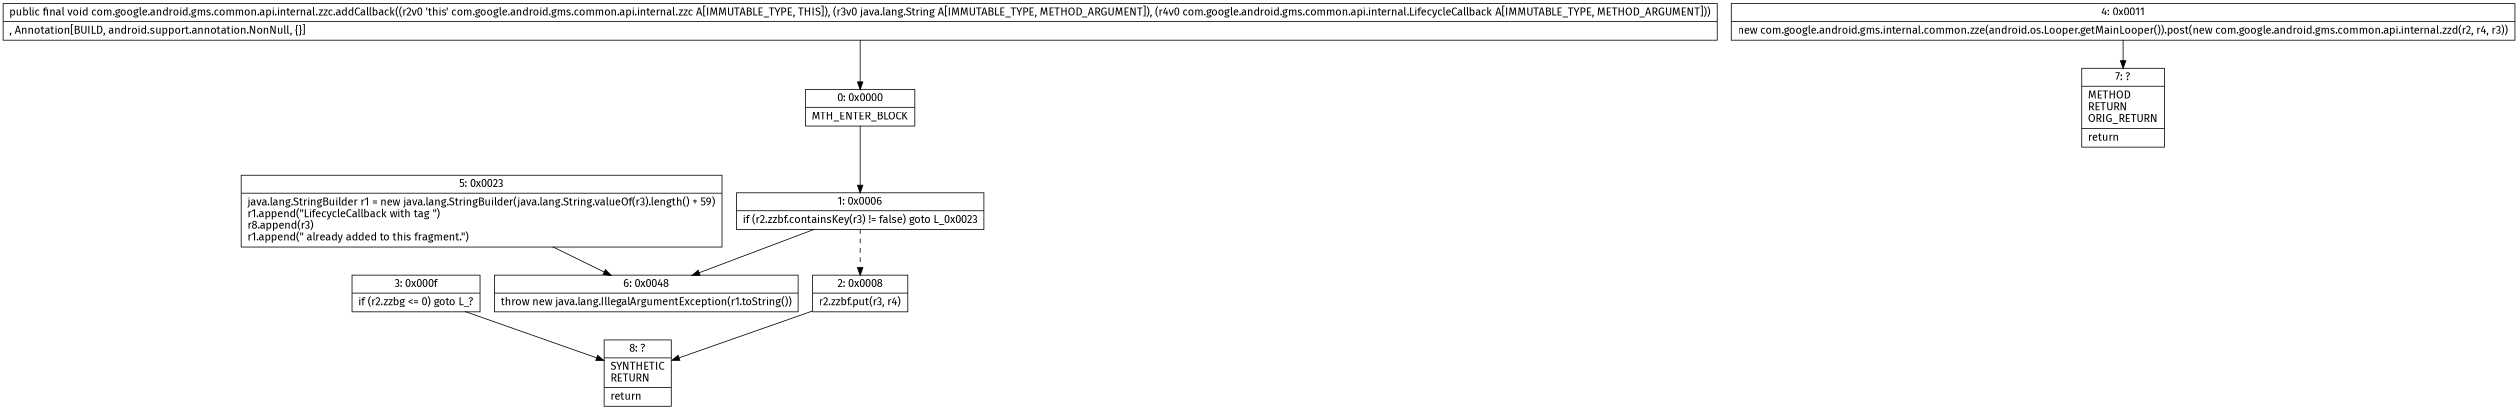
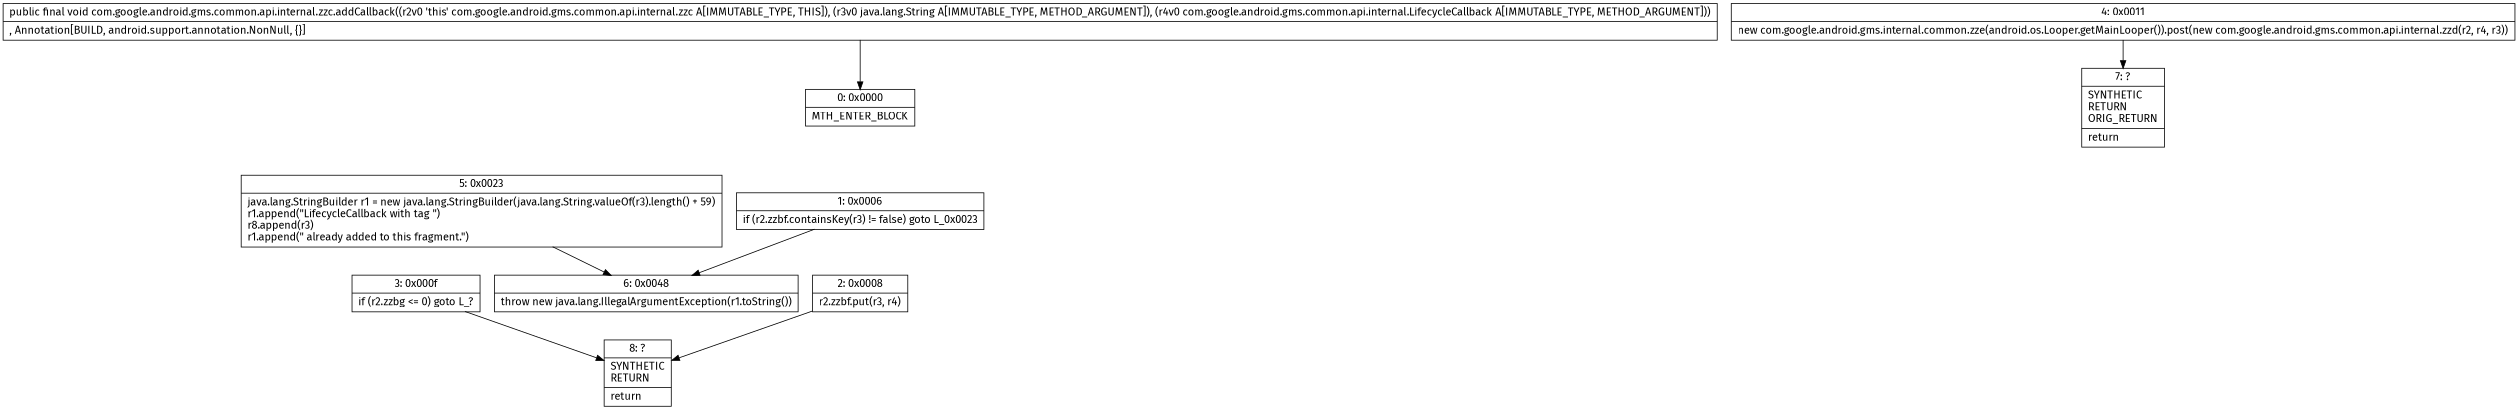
(2109, 95) -> (2115, 95)
(860, 155) -> none
(860, 248) -> none
